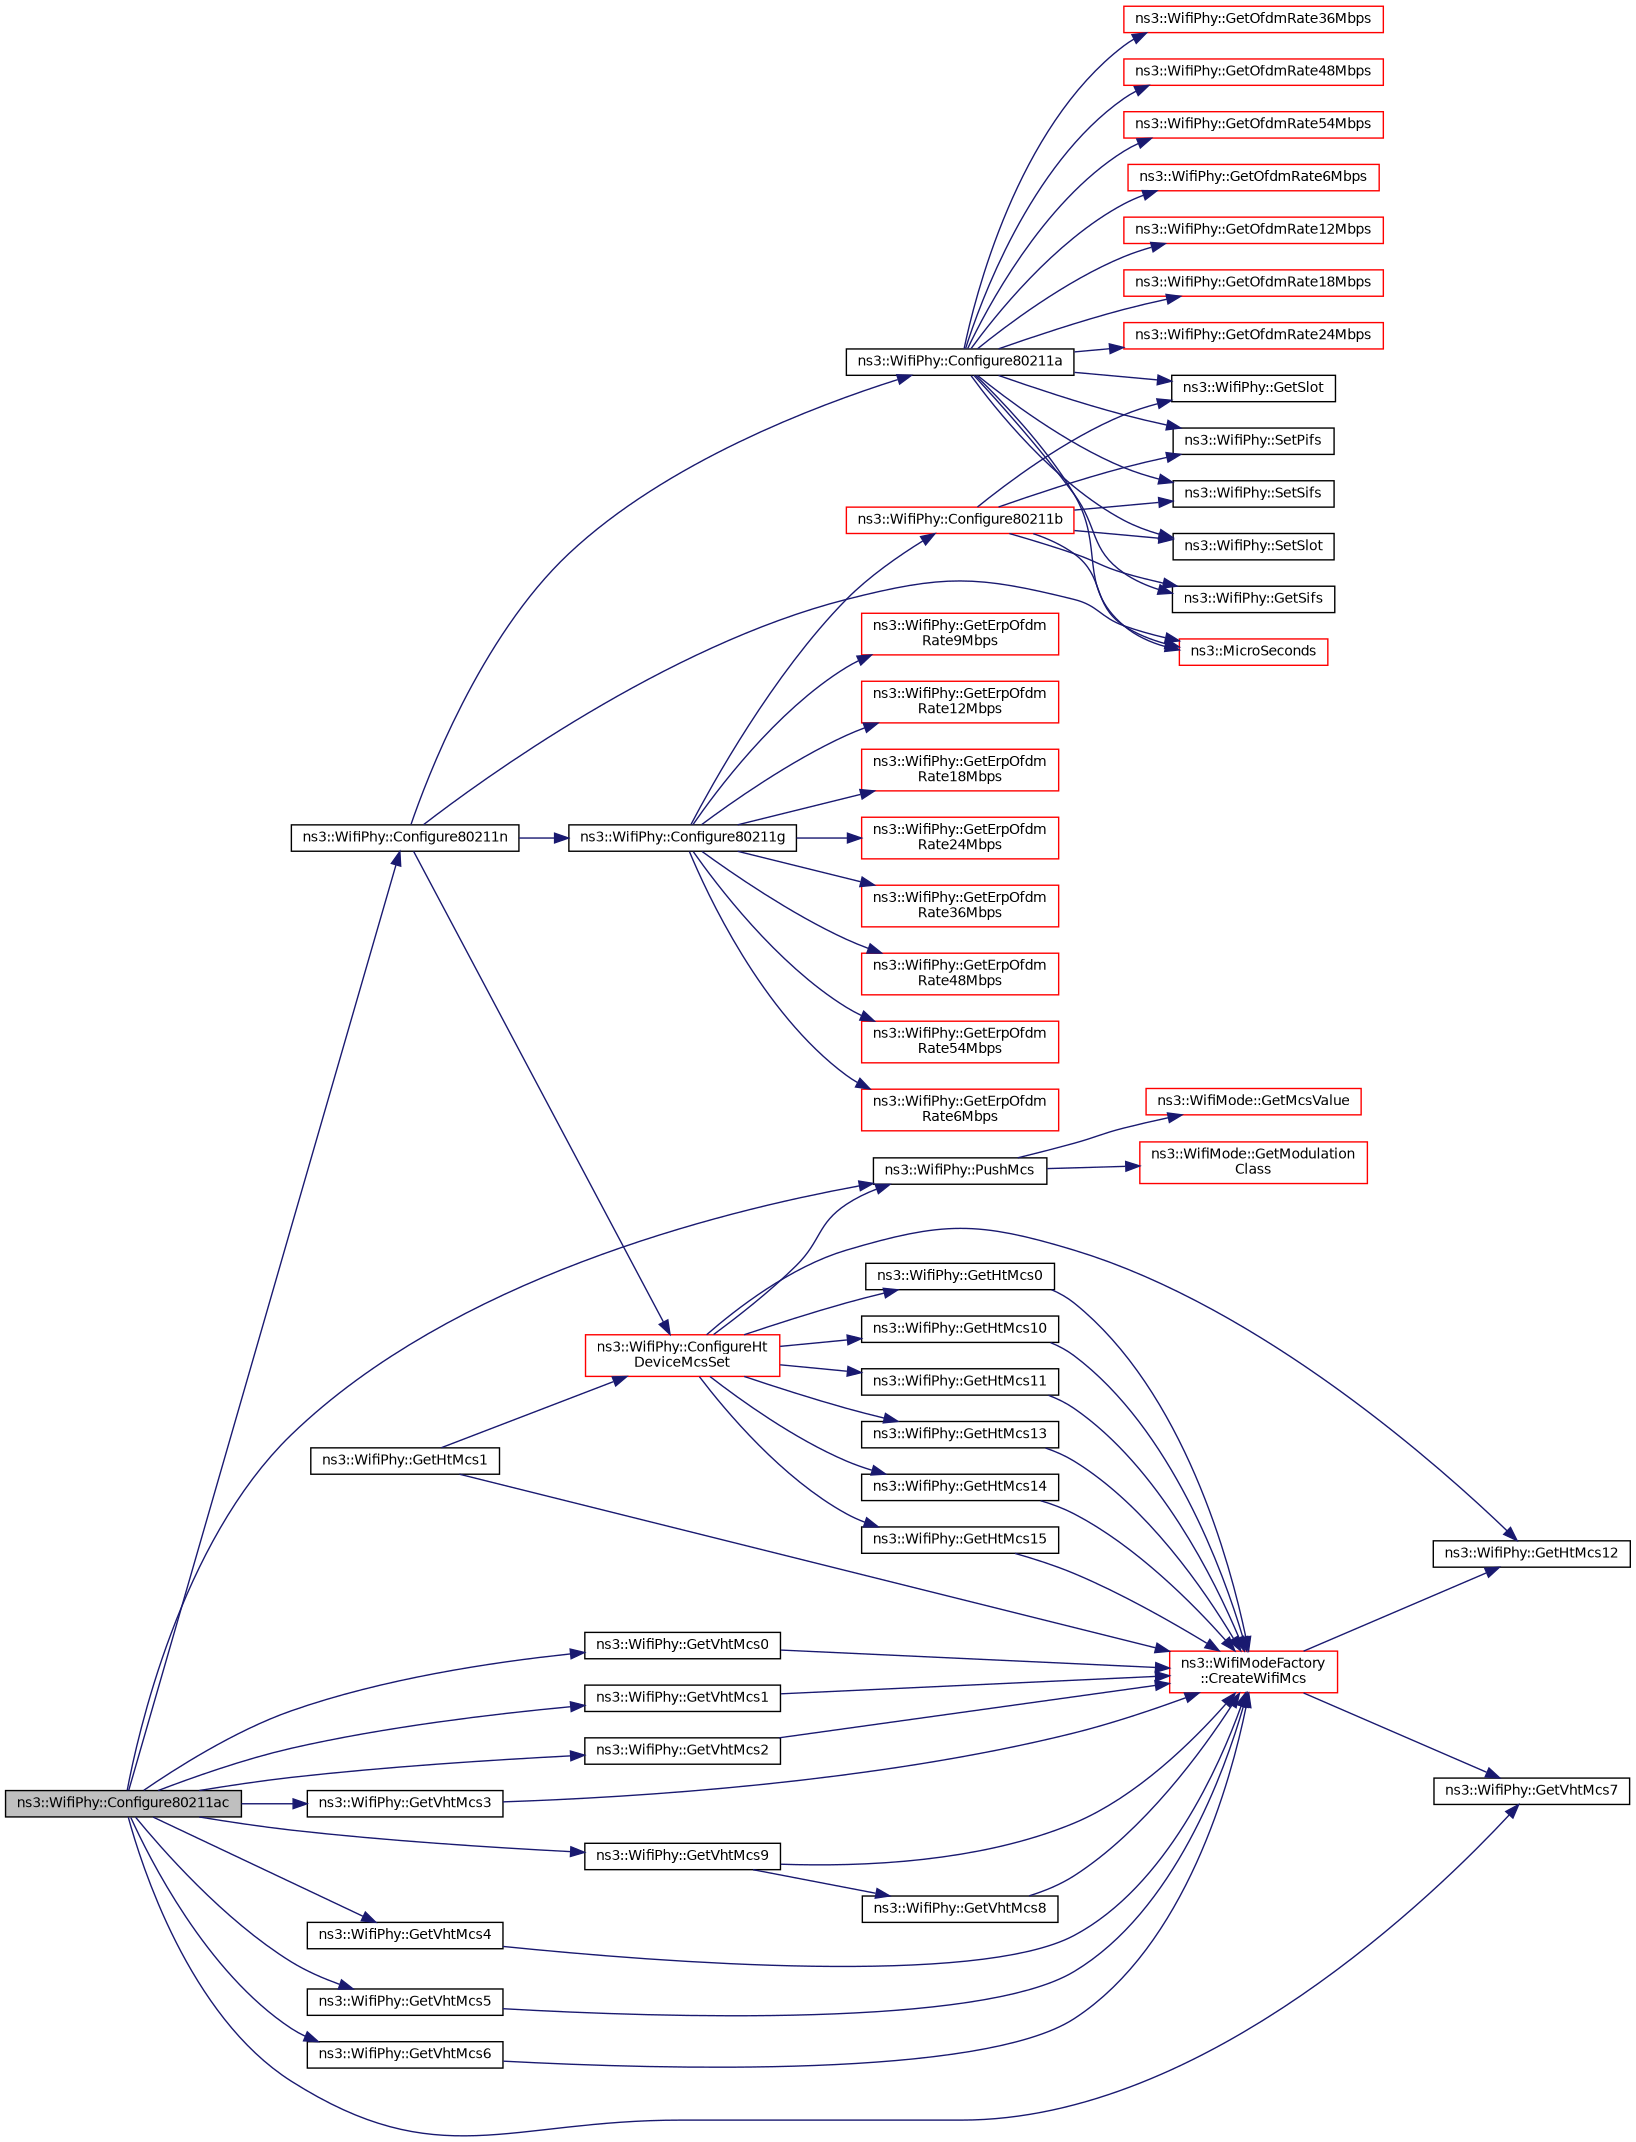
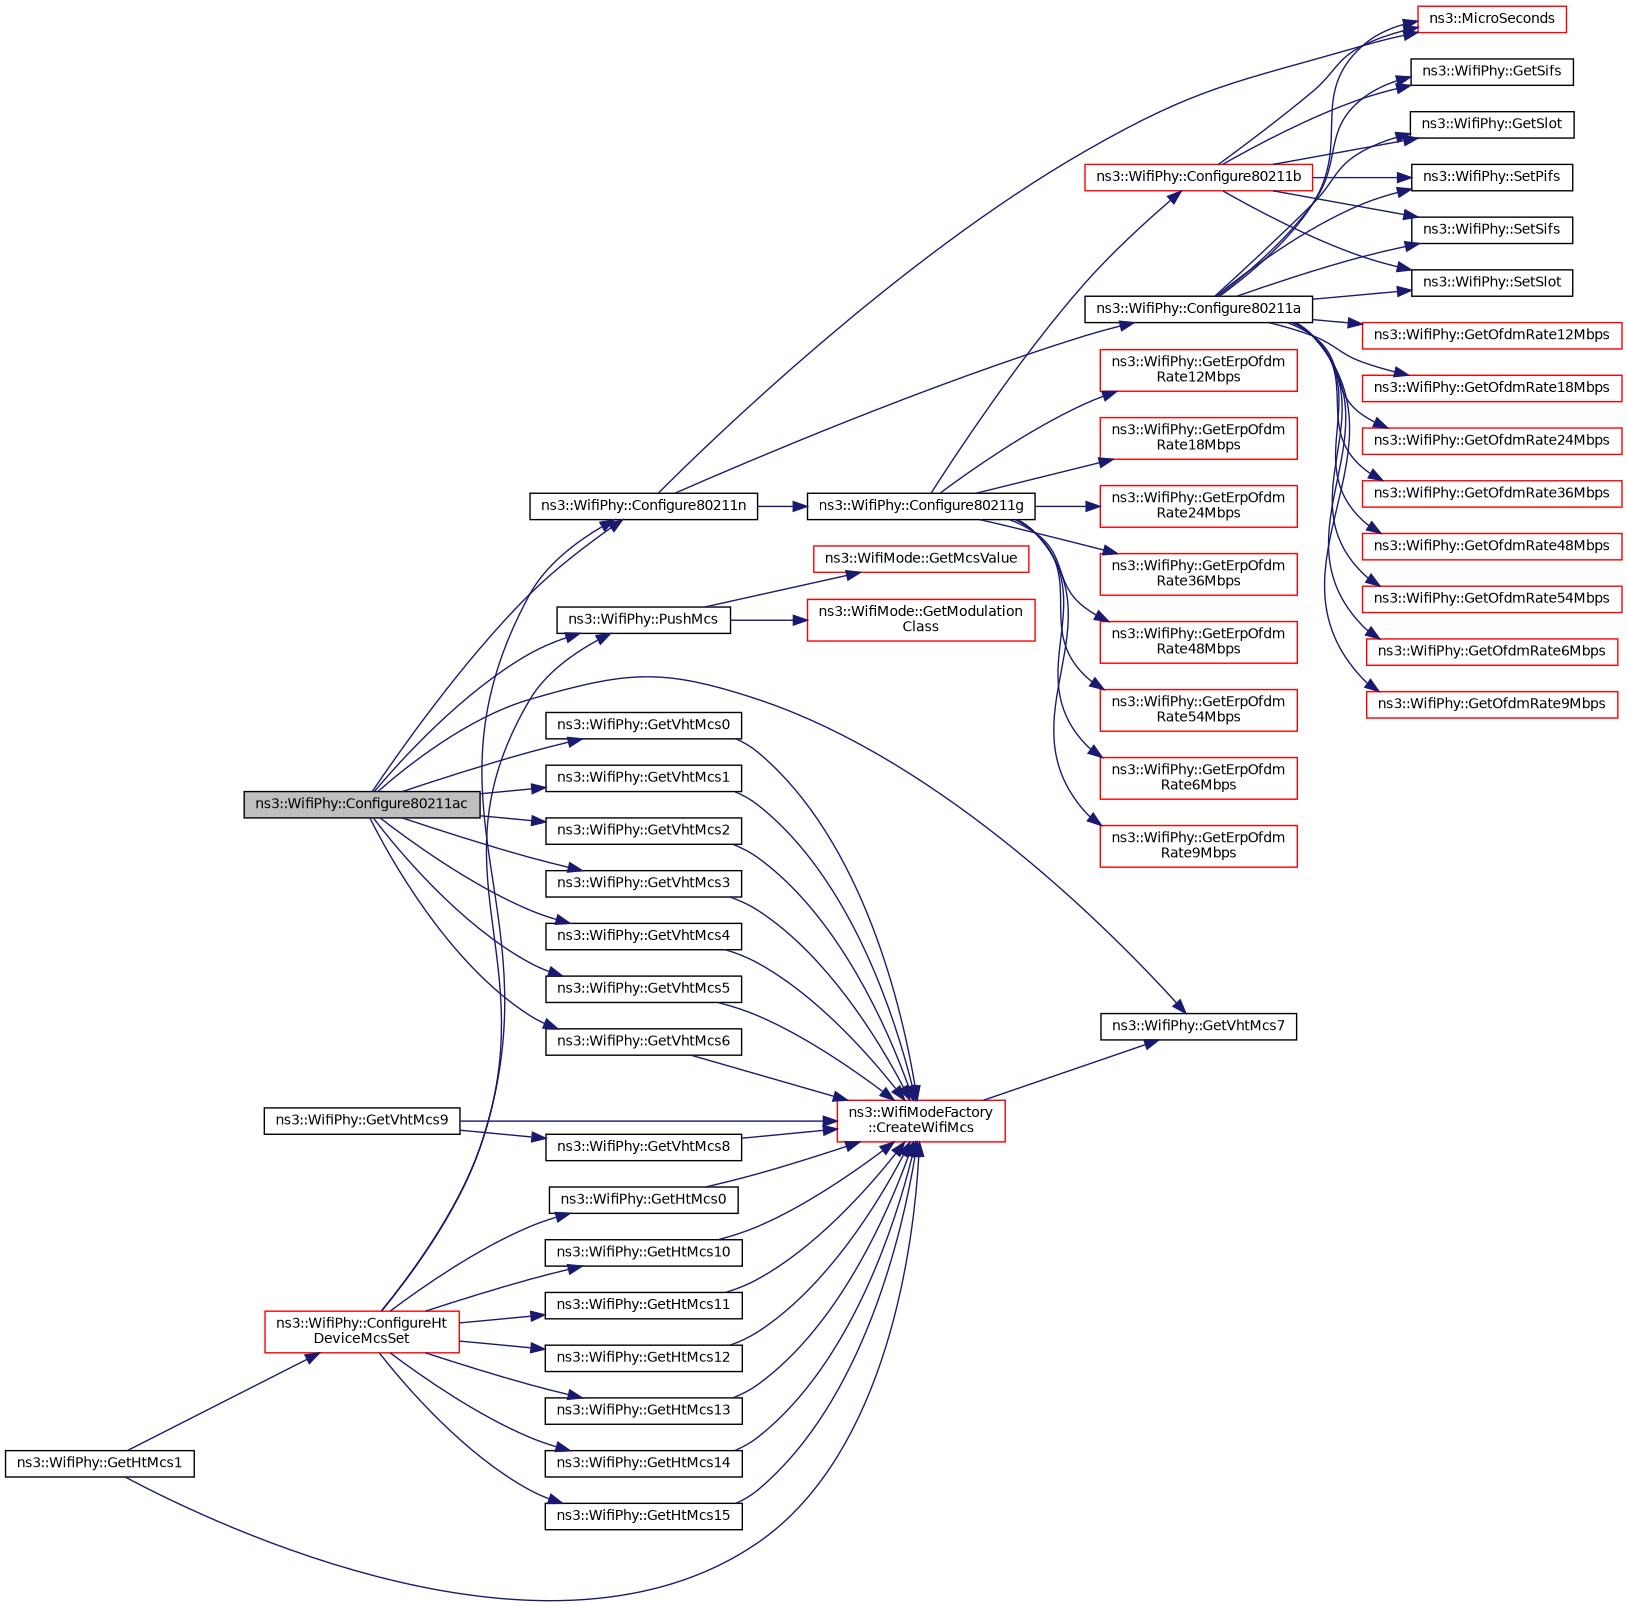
none -> (1492, 705)
(539, 1087) -> (483, 743)
(1395, 1612) -> (831, 1264)
(384, 1839) -> none
